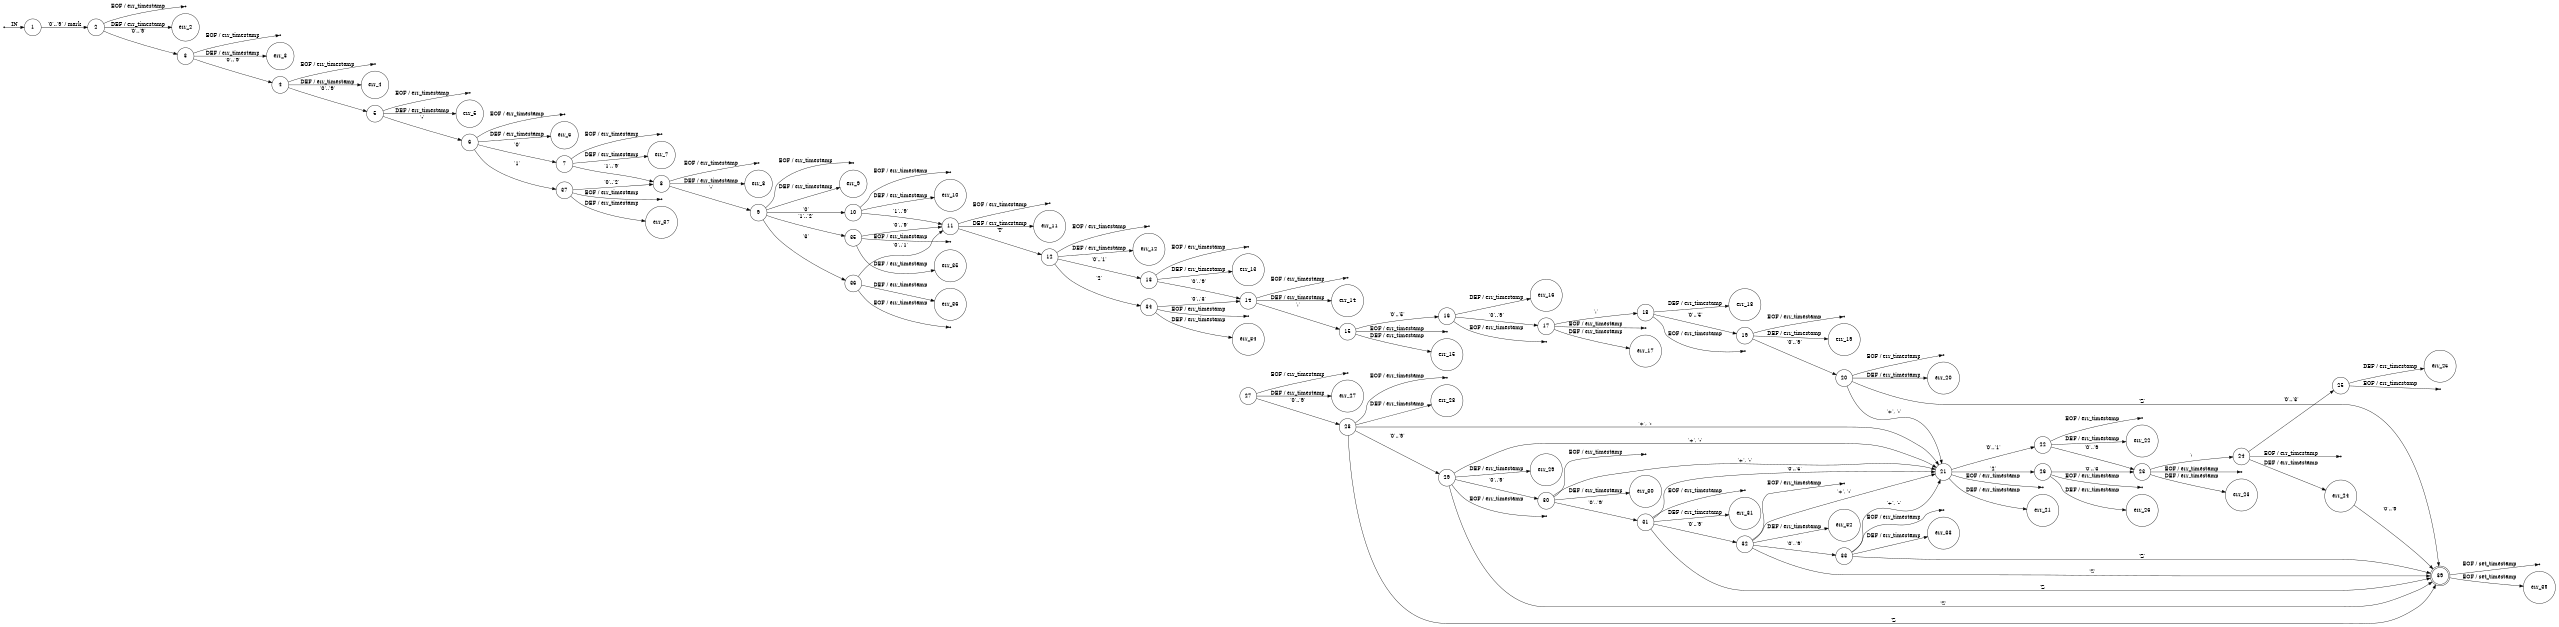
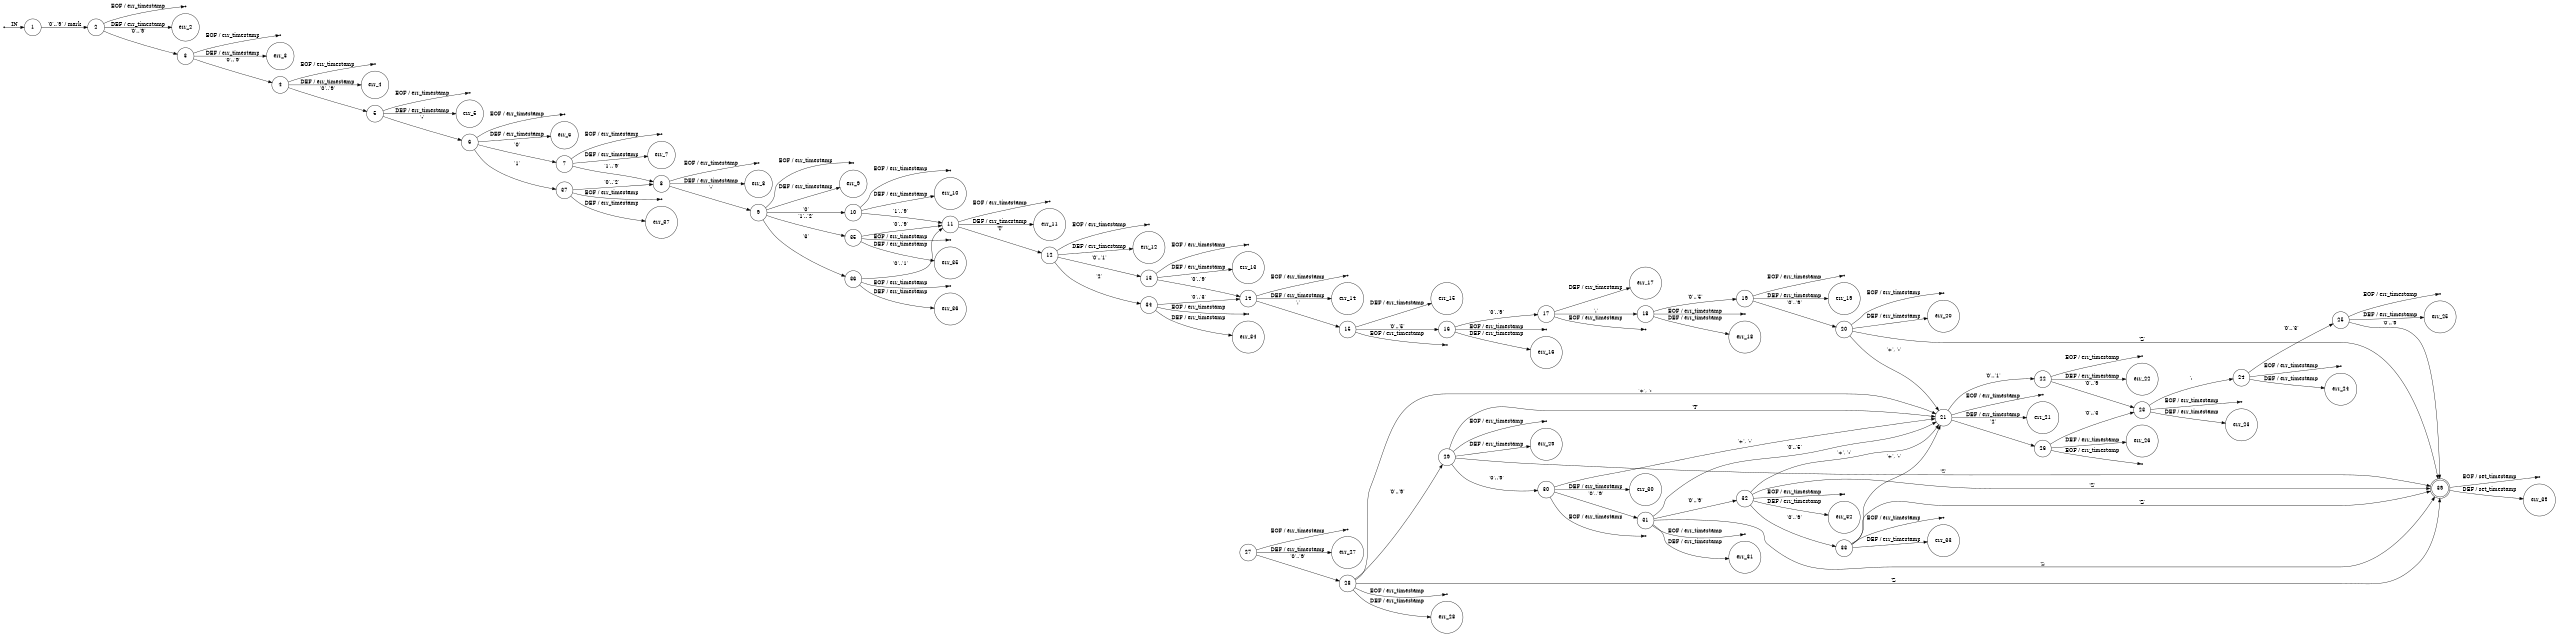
(1695, 441) -> (1695, 408)
(2393, 534) -> (2430, 369)
(2490, 577) -> (2490, 490)
